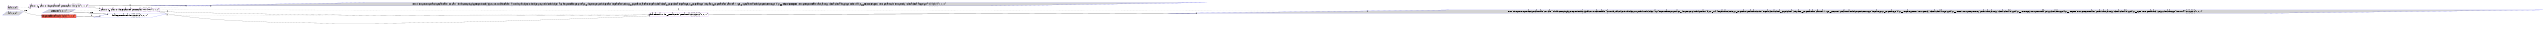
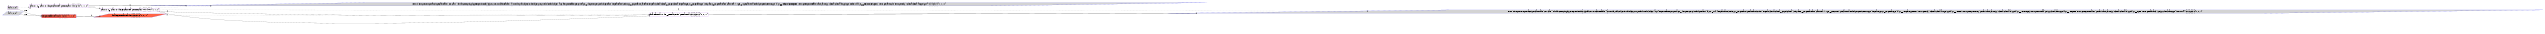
(59, 11) -> none
none -> (30, 16)
(130, 16) -> (130, 16)
